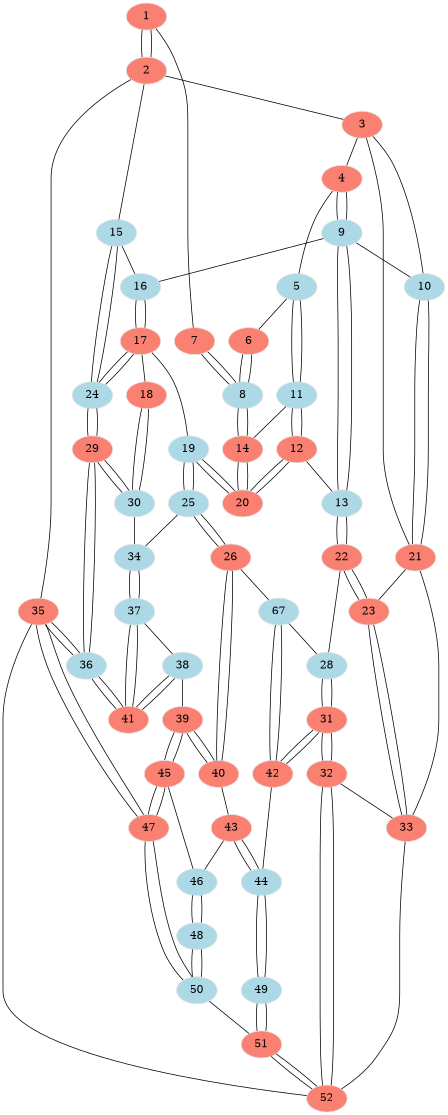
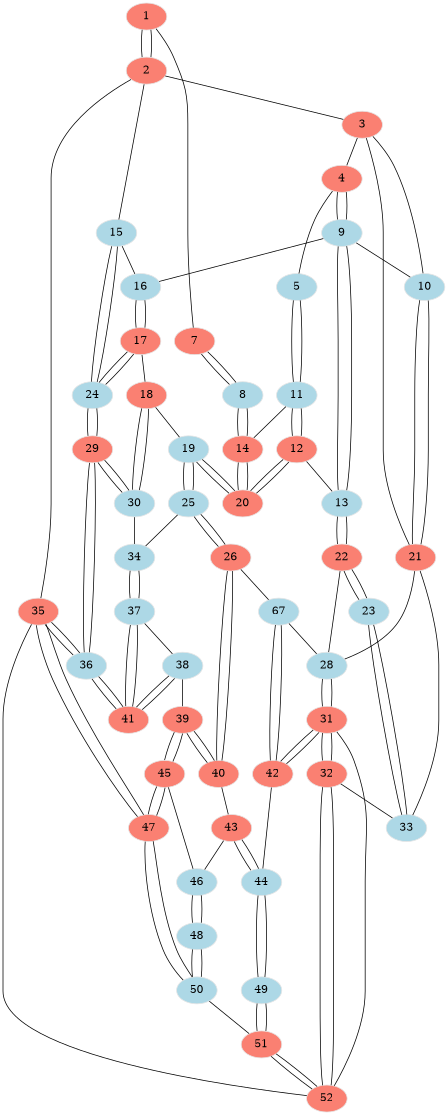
(249, 341) -> none
(177, 391) -> (168, 422)
(392, 585) -> (395, 627)
(369, 612) -> (369, 612)
(407, 828) -> (407, 828)
(400, 976) -> (365, 909)
